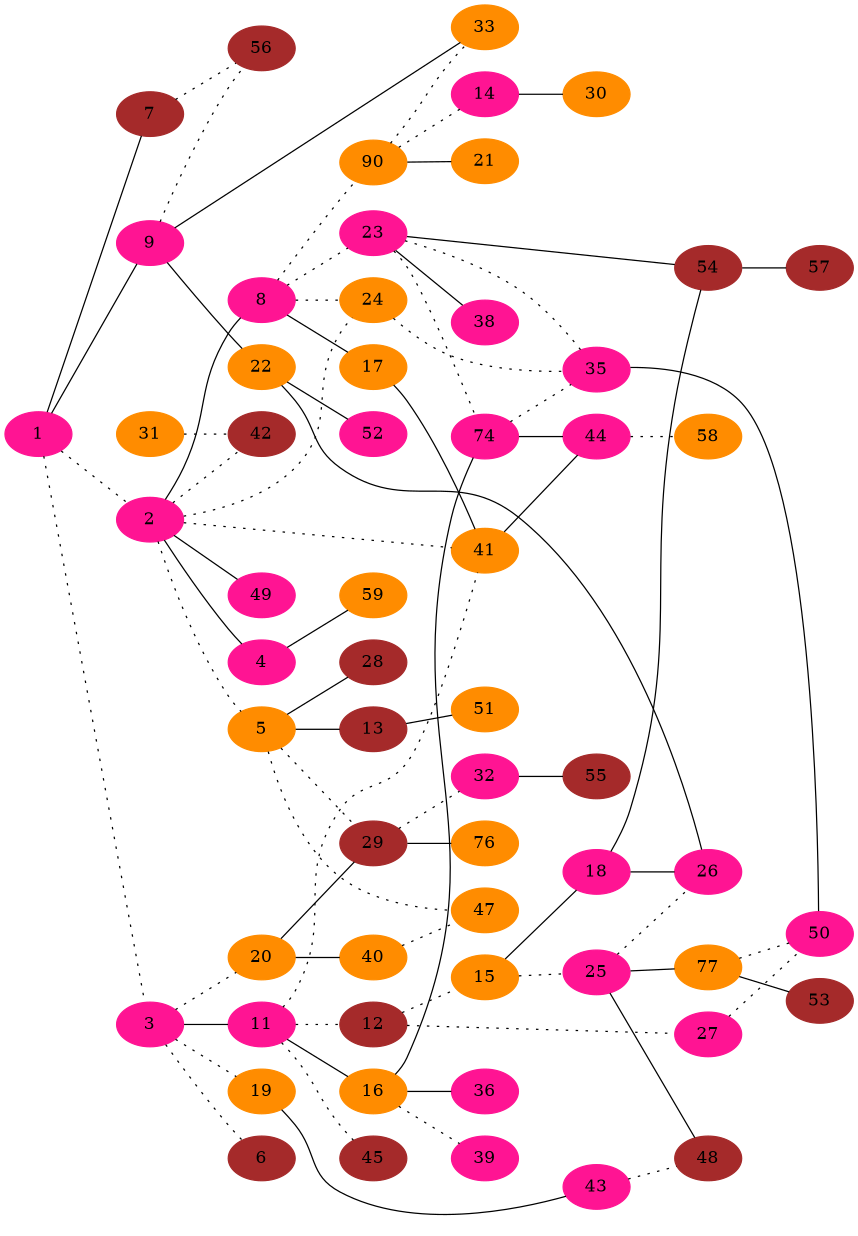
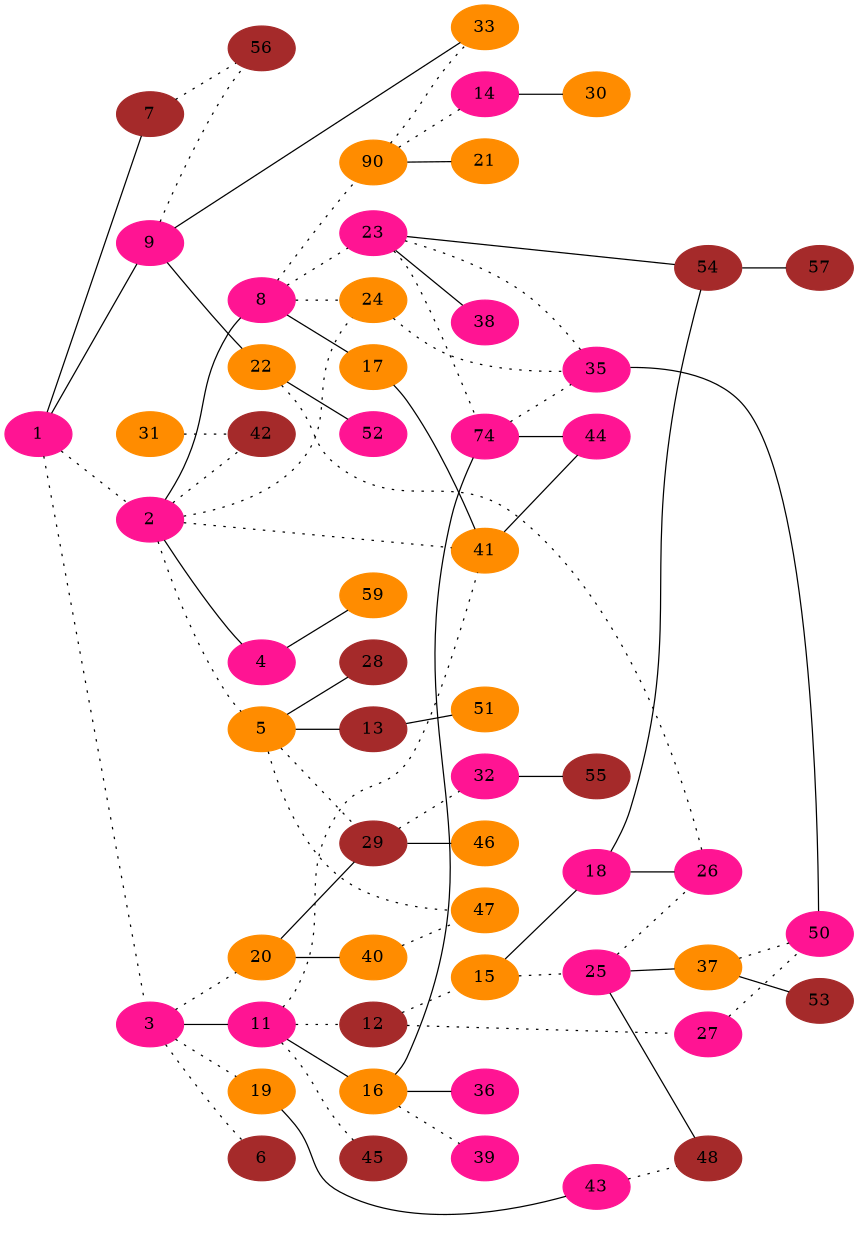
(708, 437) -> none
(553, 550) -> (553, 550)
(262, 595) -> none
(485, 843) -> (485, 843)
(708, 967) -> (708, 967)
